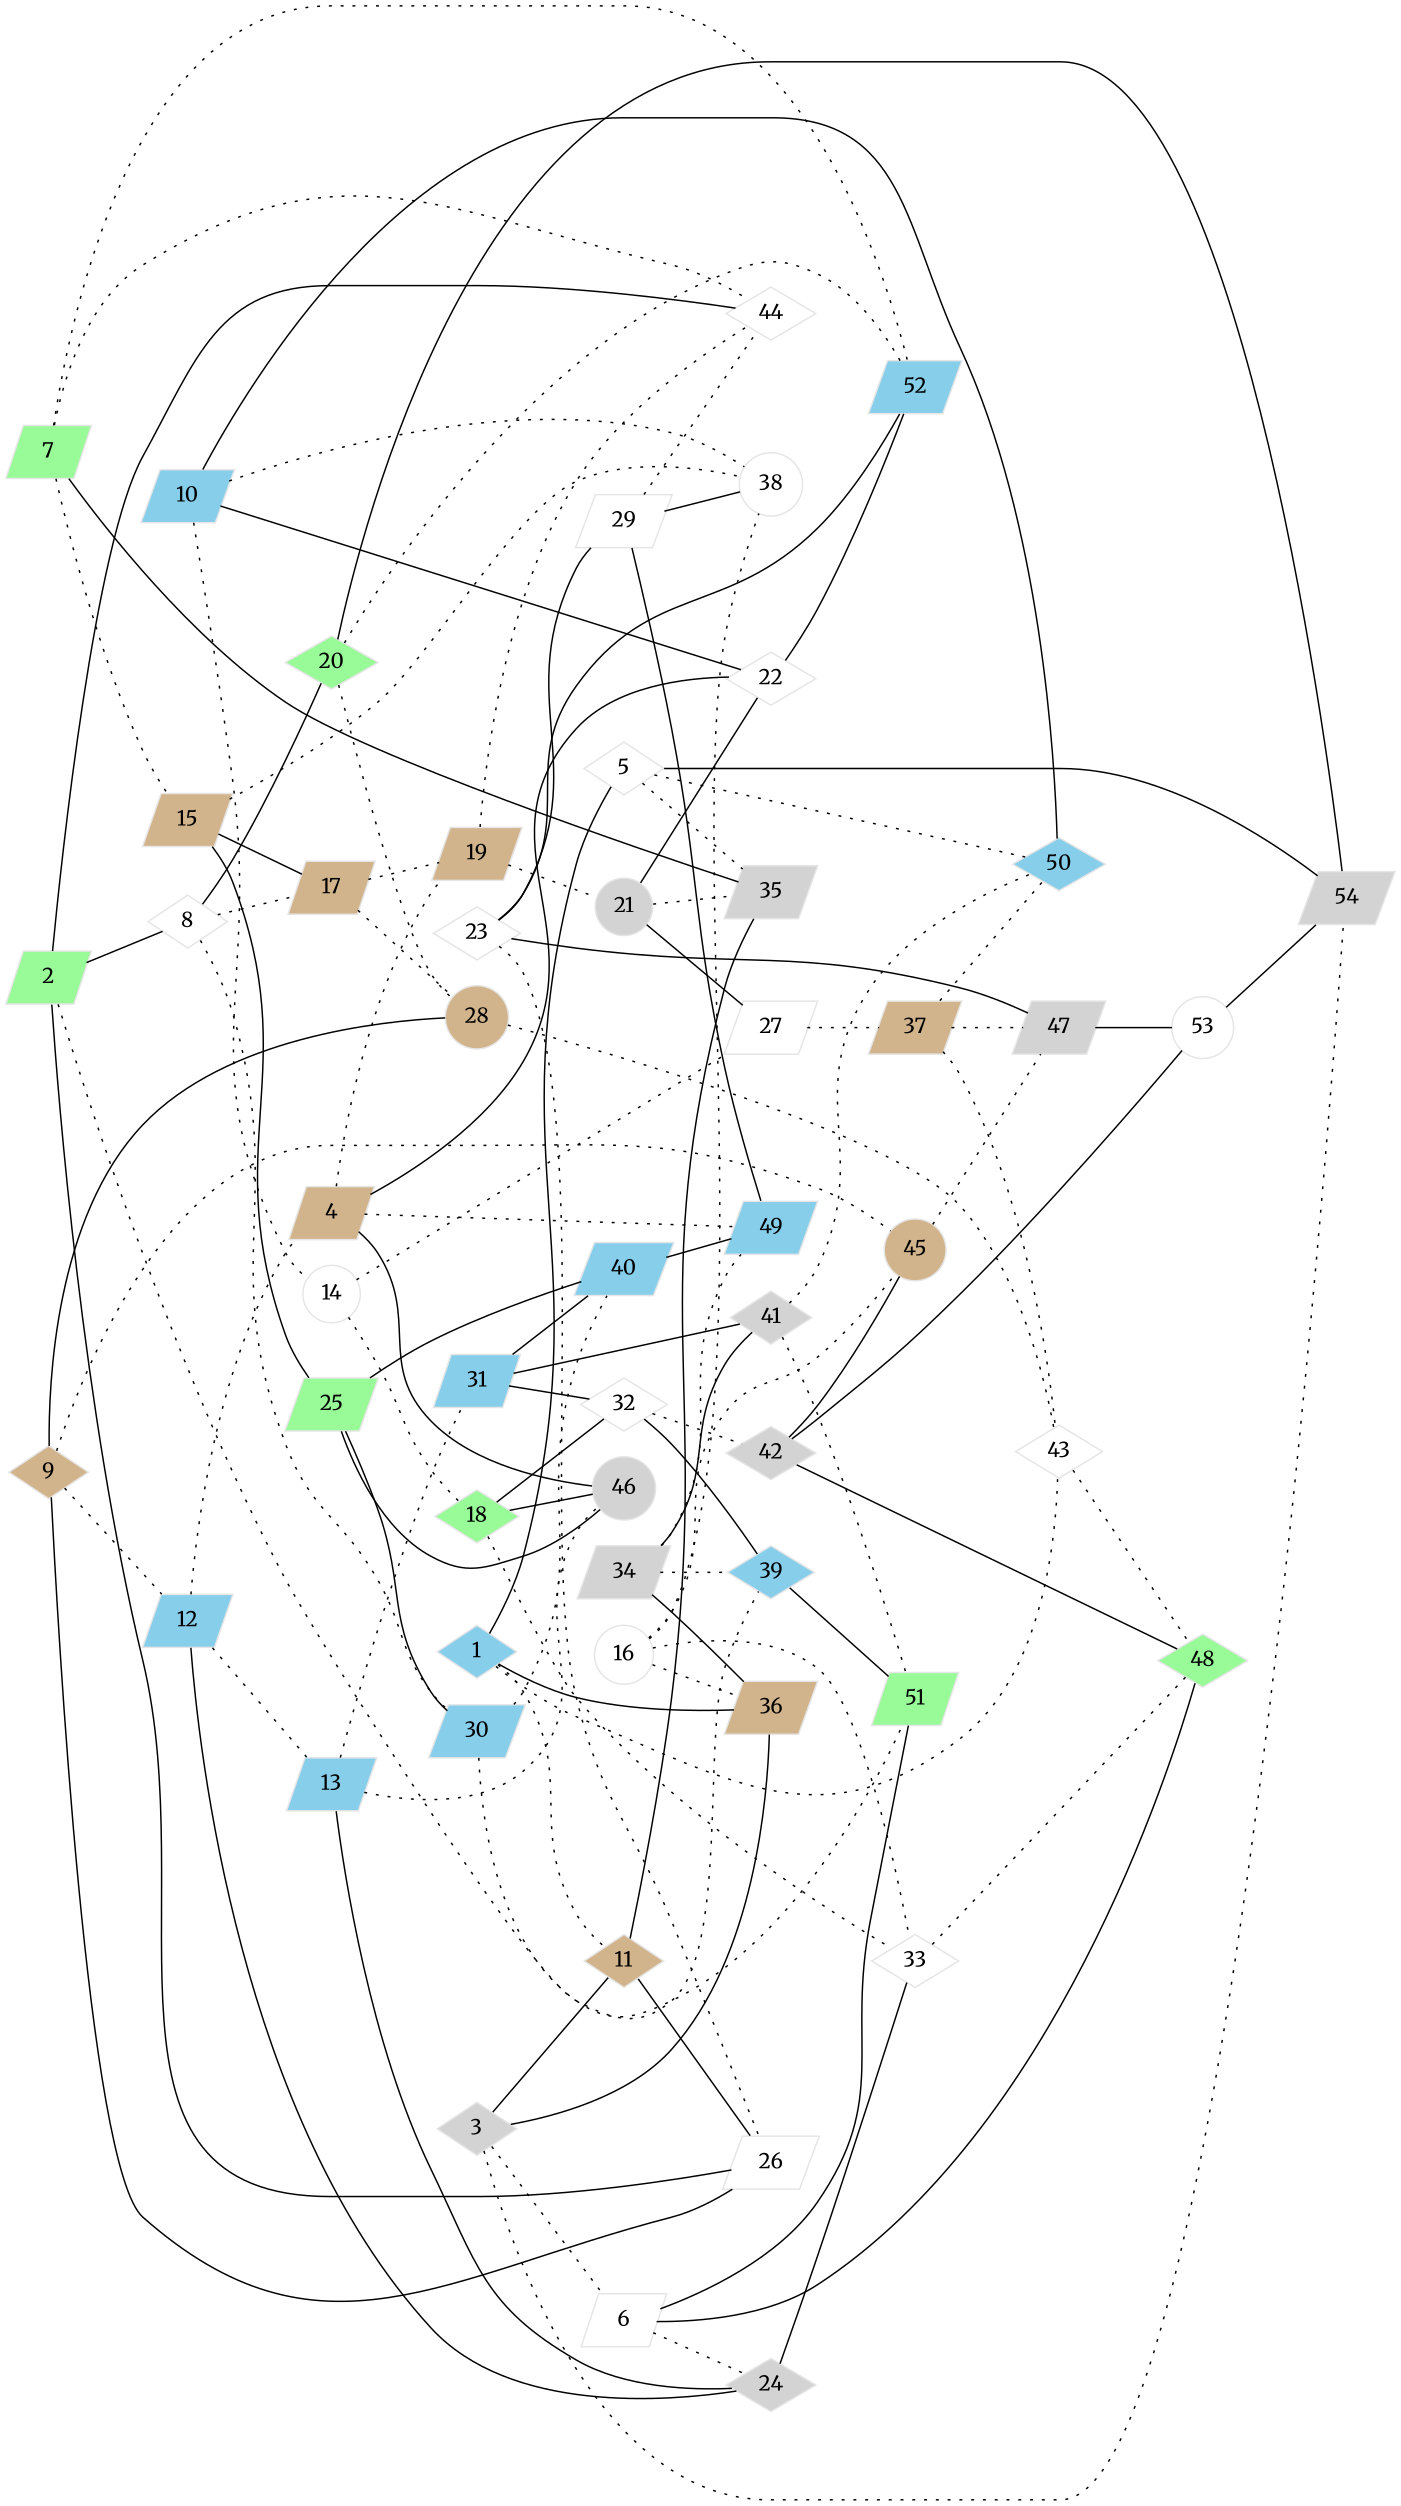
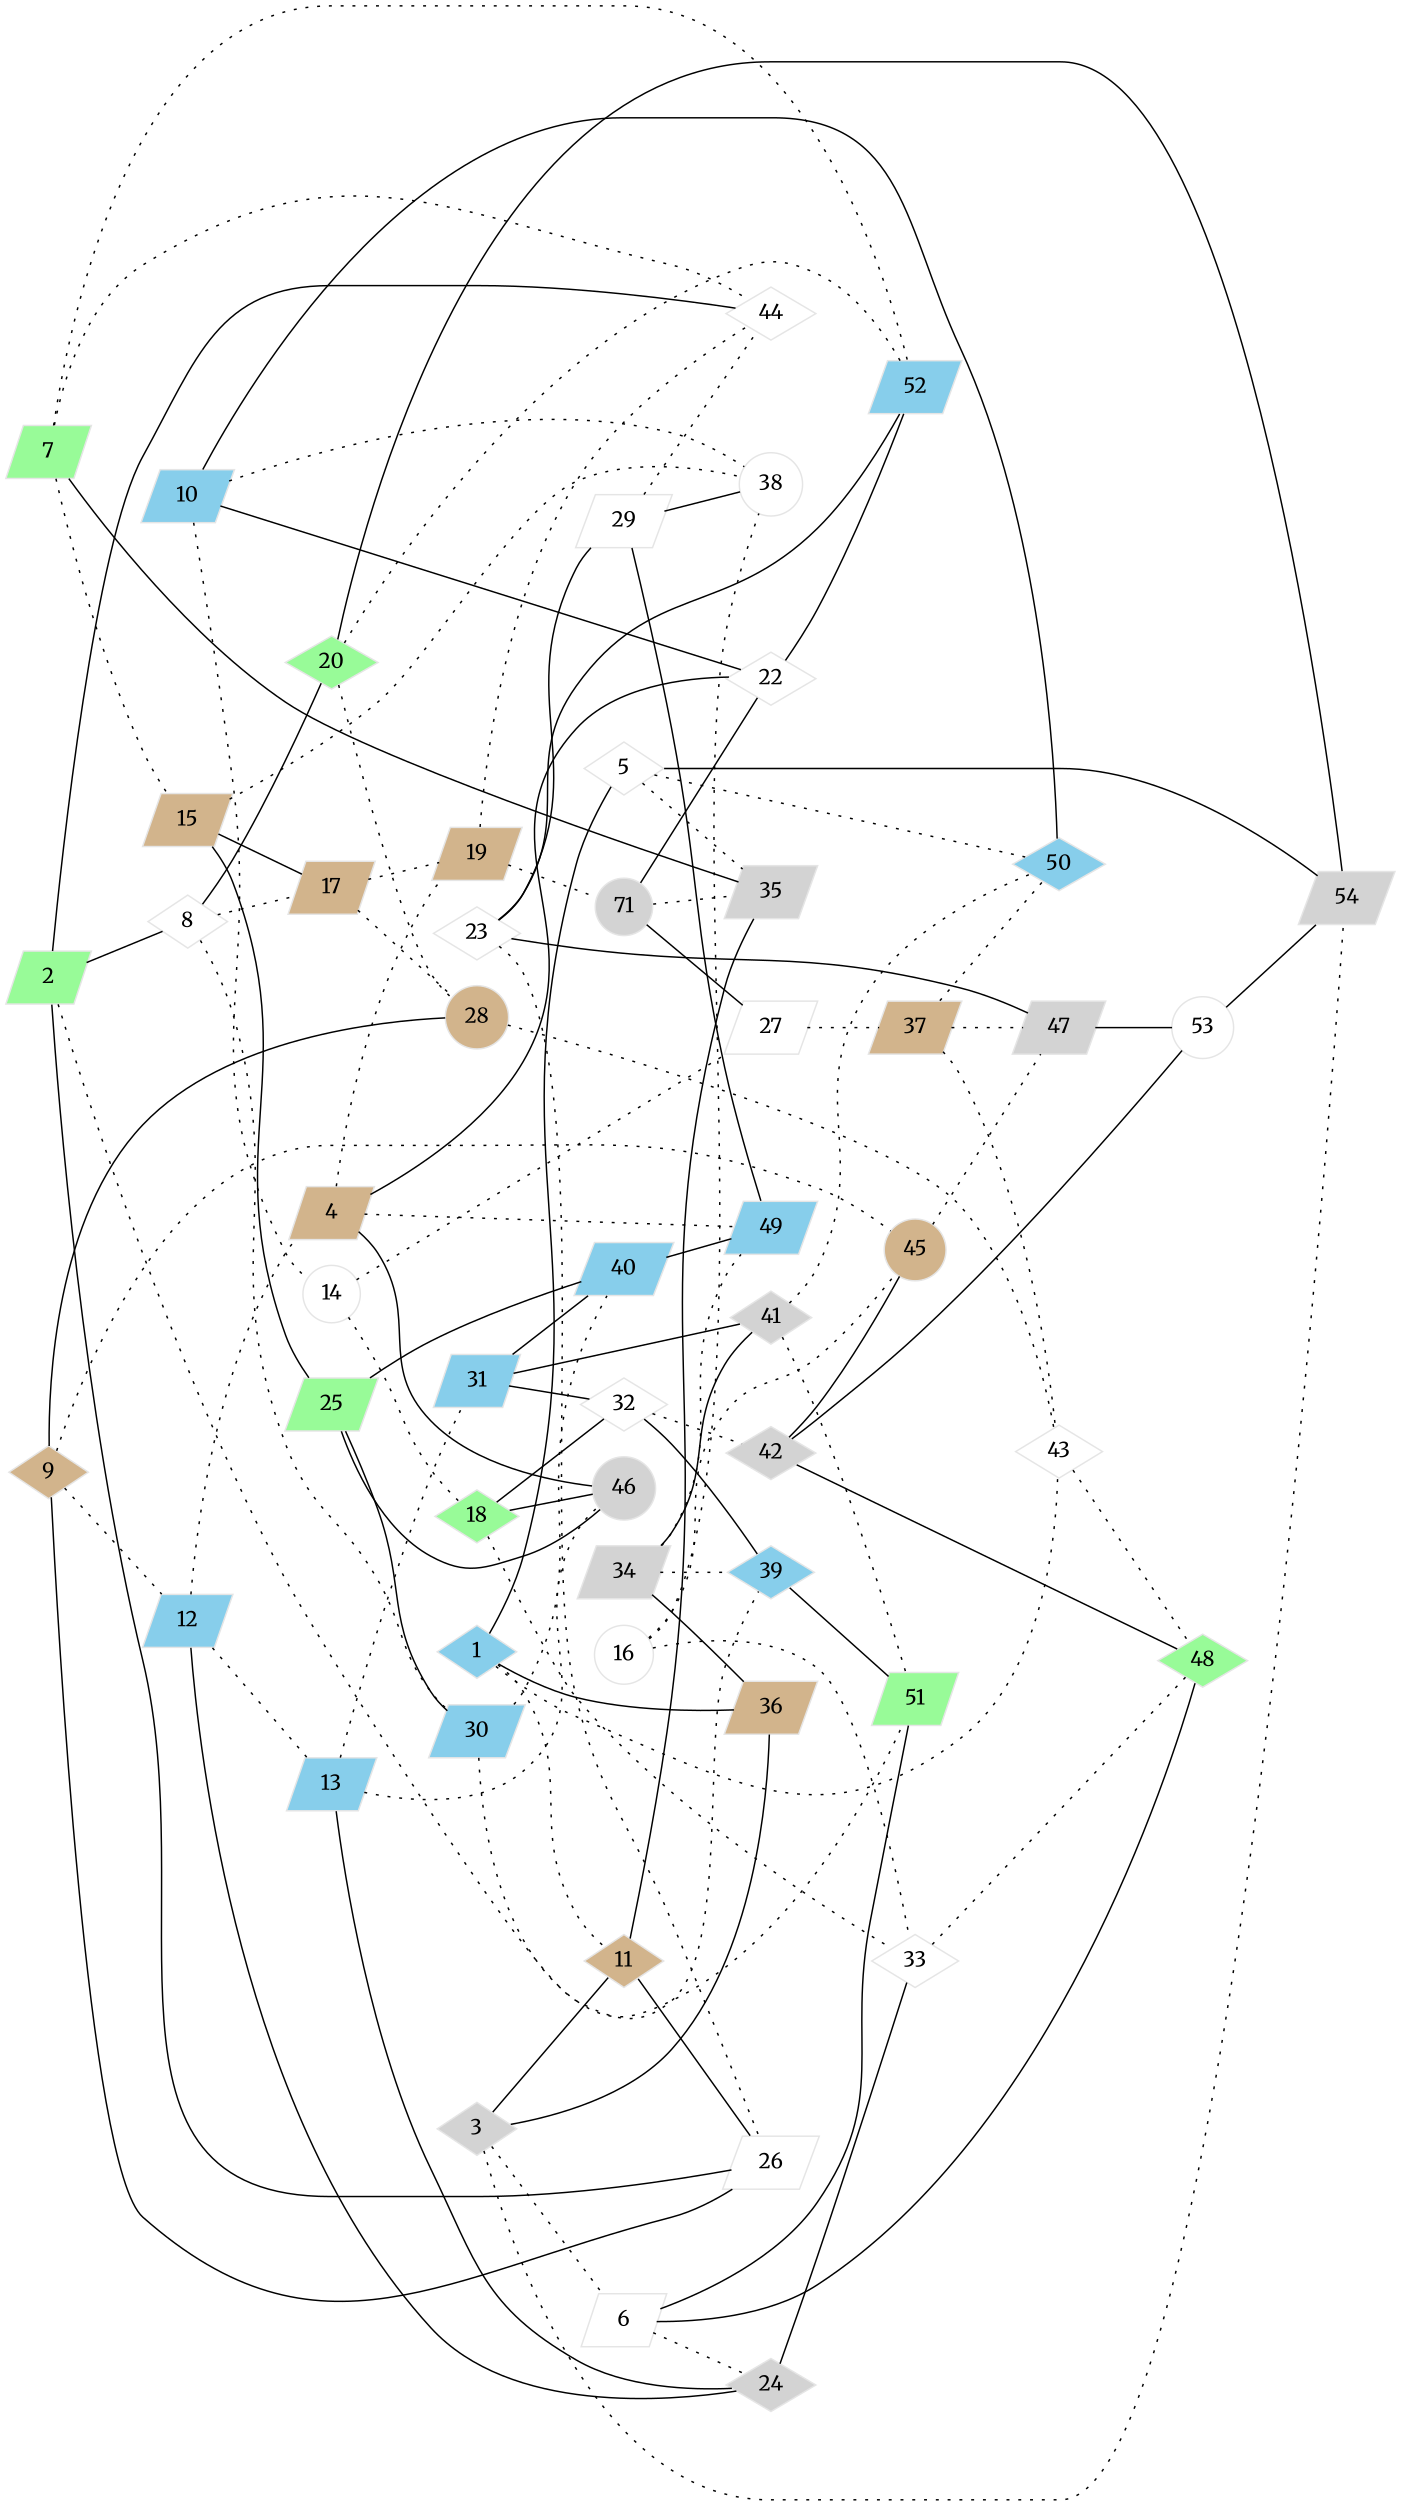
(624, 907) -> (624, 907)
(696, 1681) -> none
